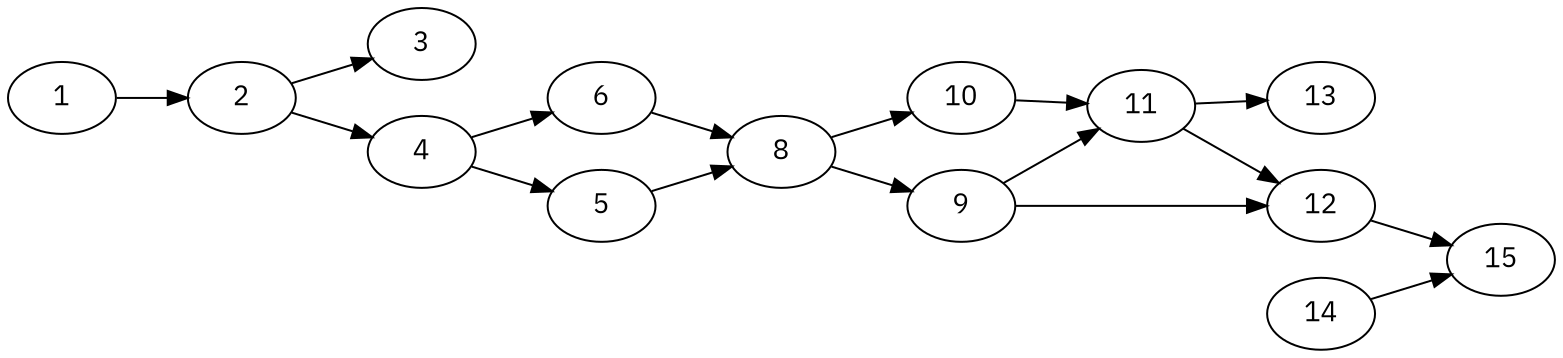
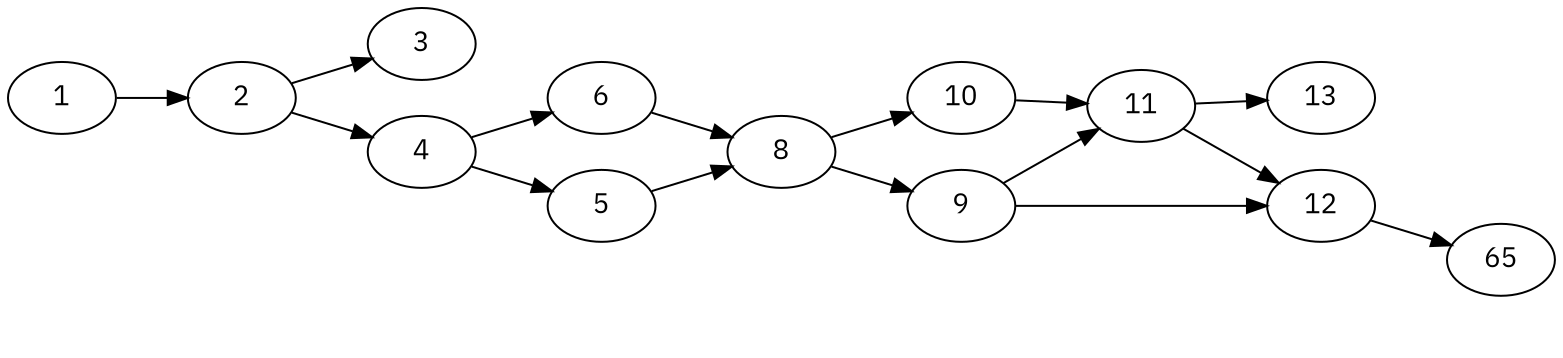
(1501, 260) -> (1501, 260)
(1321, 314) -> none
